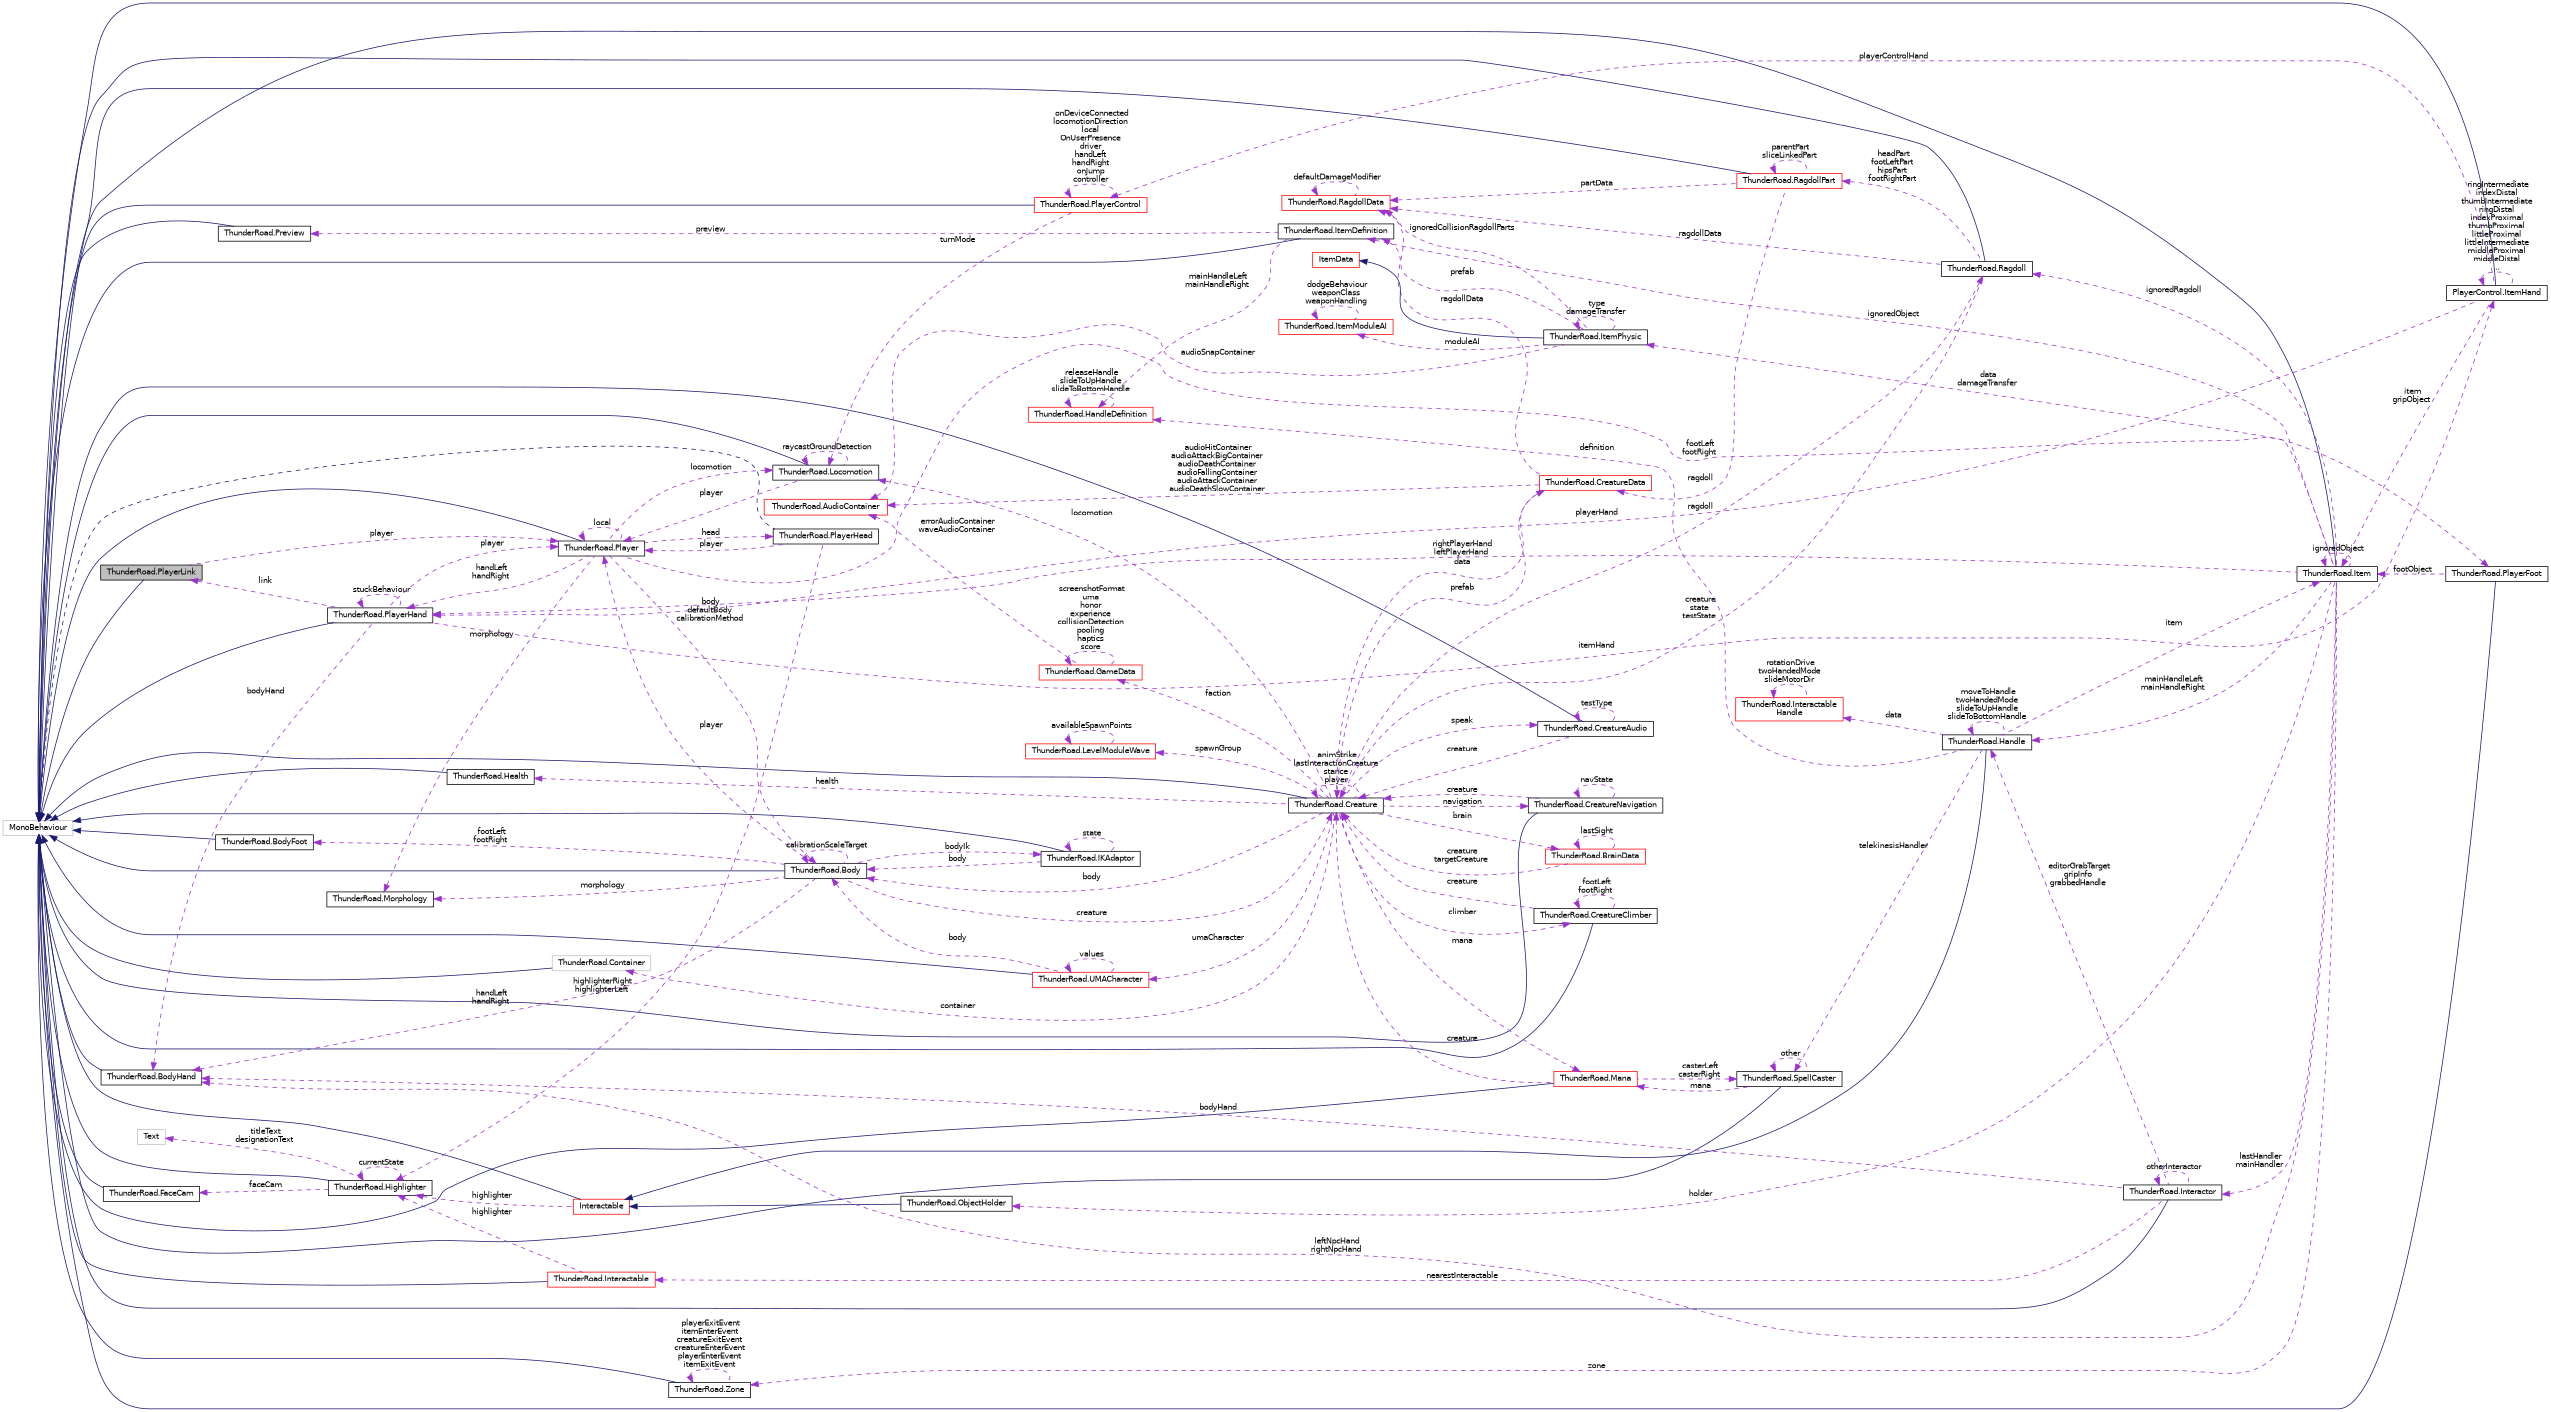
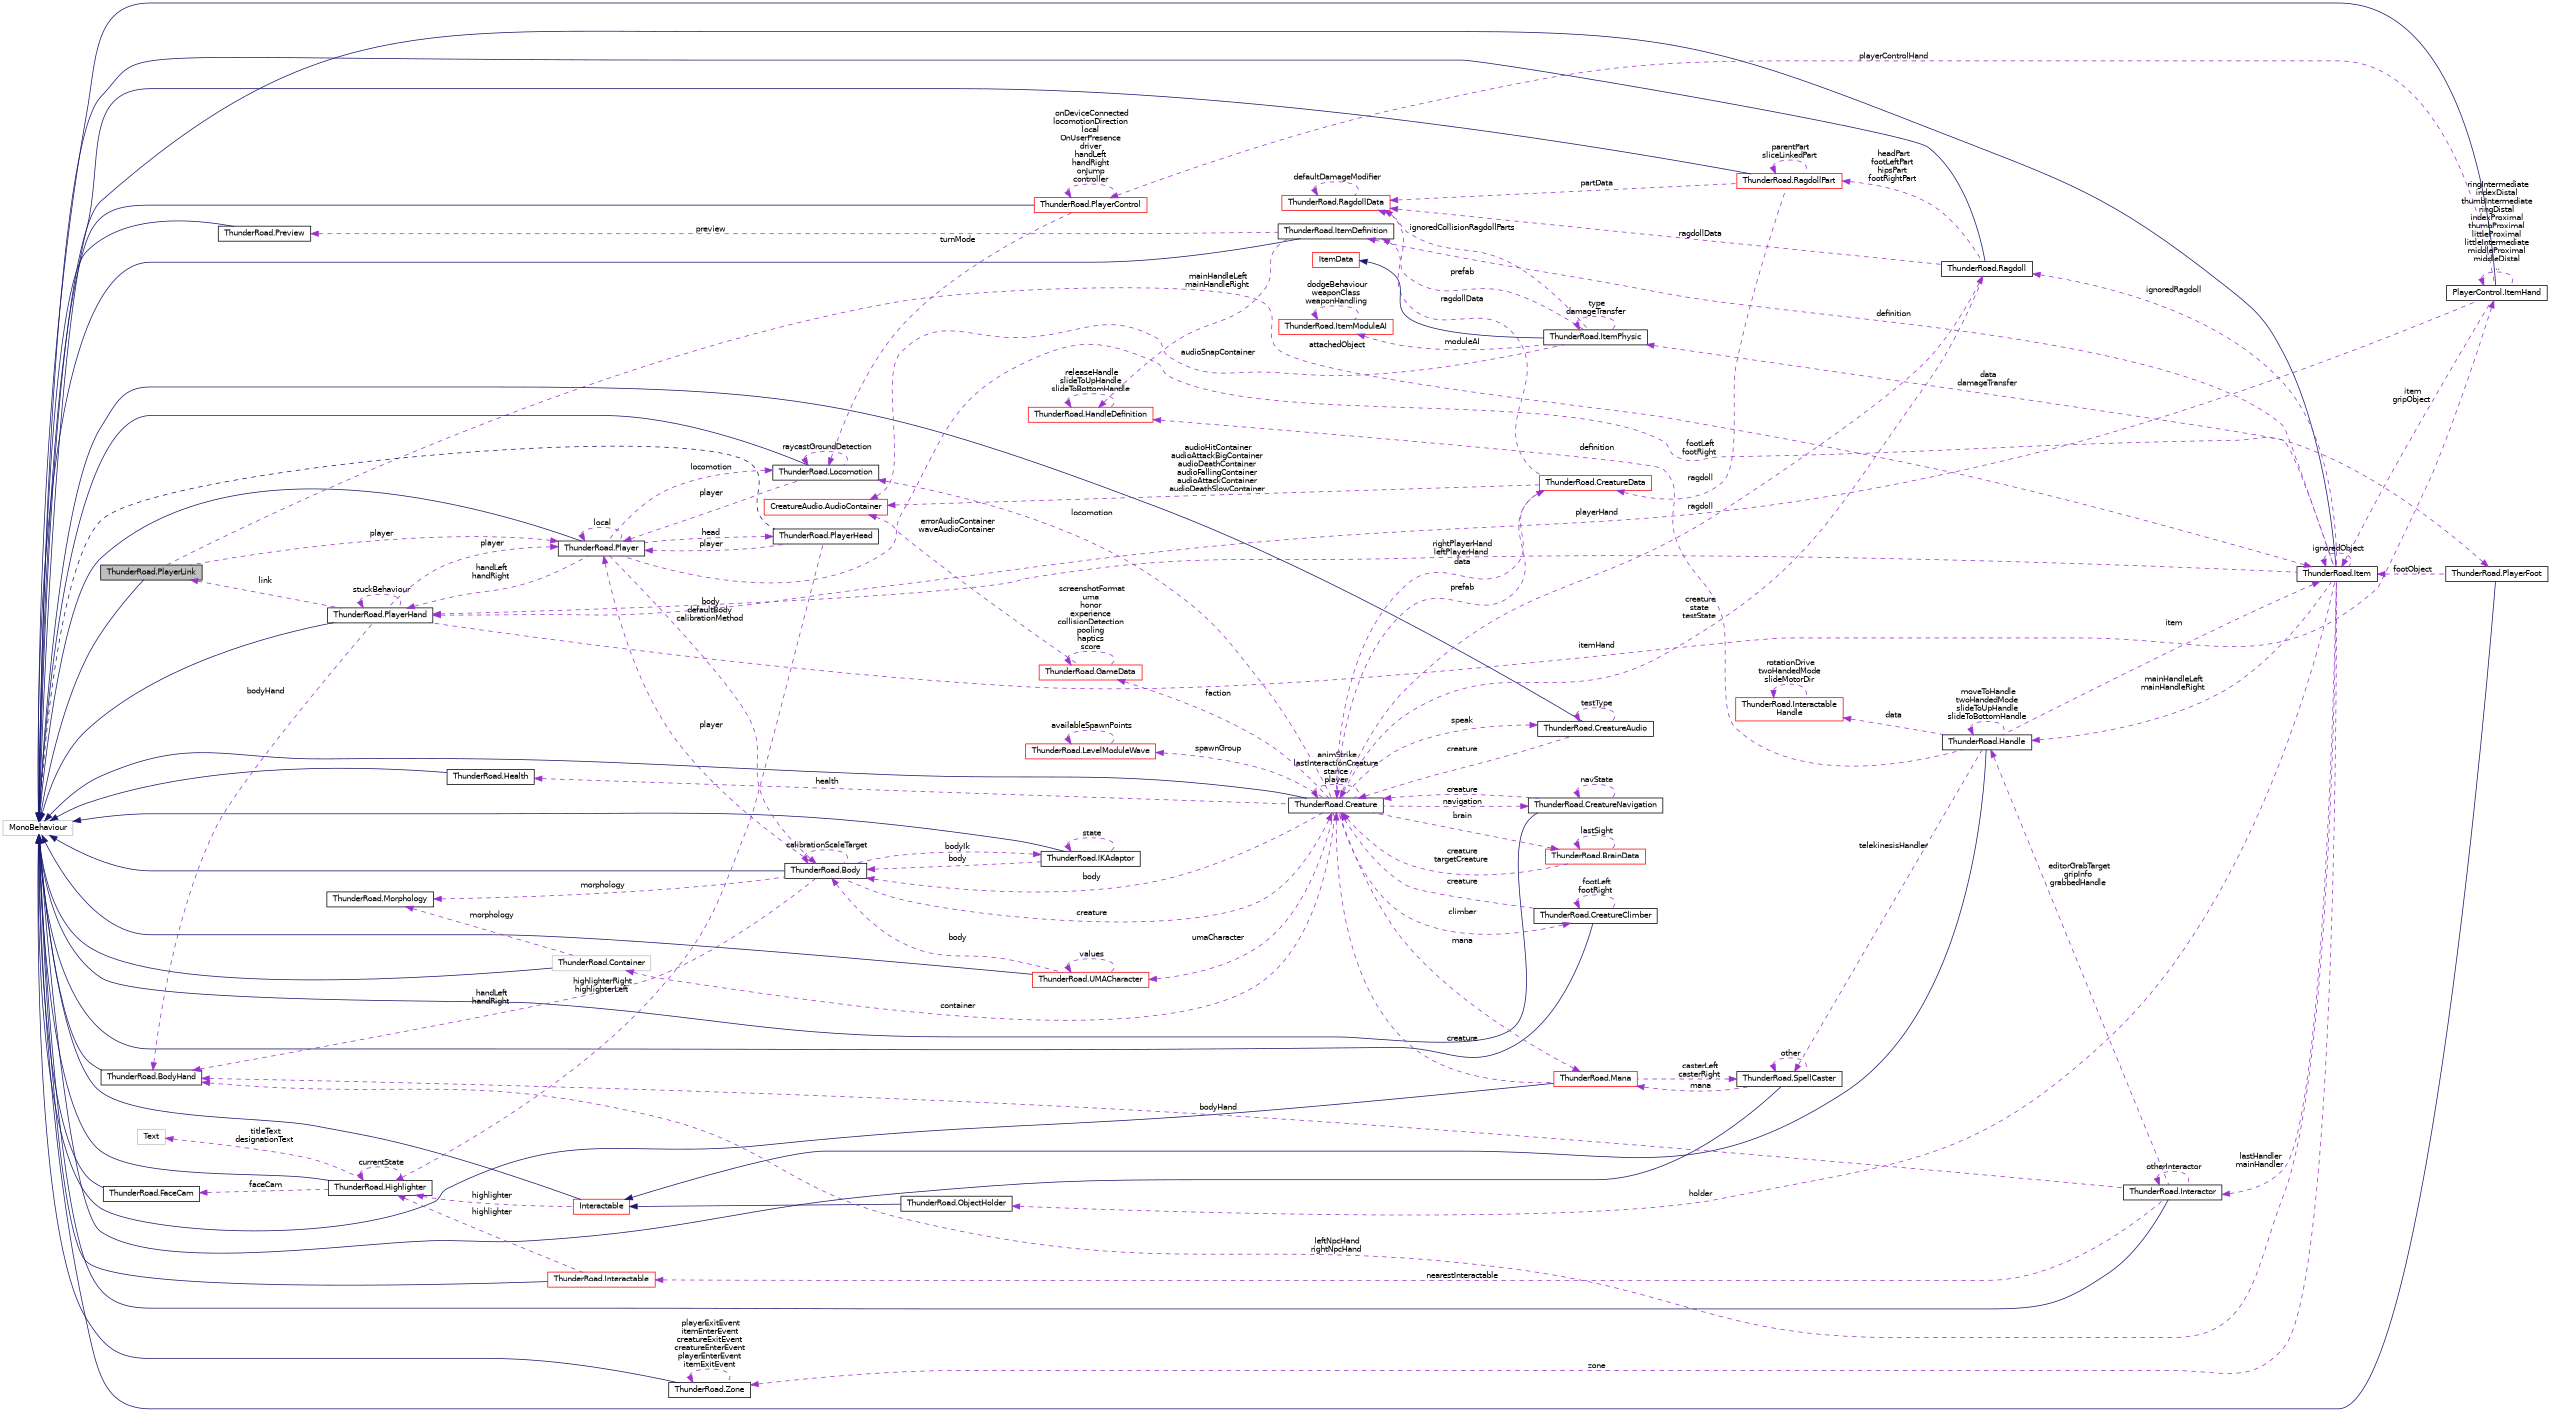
none -> (1242, 295)
(1892, 314) -> (1892, 314)
(826, 507) -> (826, 507)
(479, 713) -> (486, 930)
(264, 842) -> none
